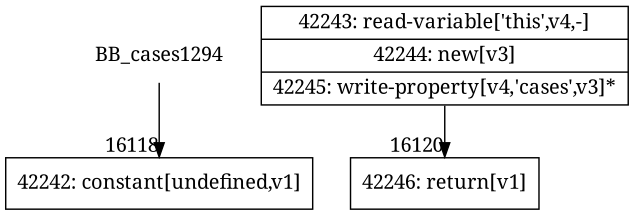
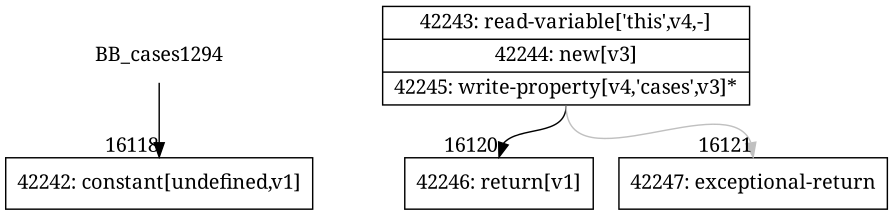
none -> (753, 183)
